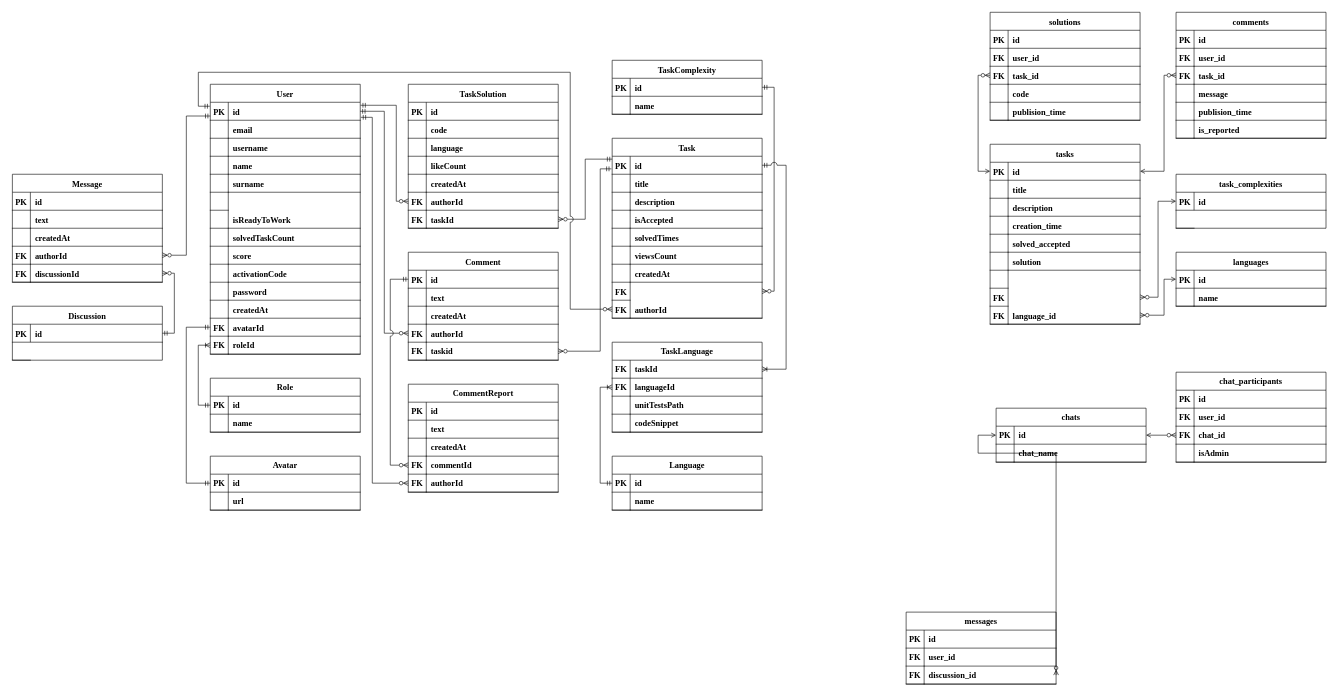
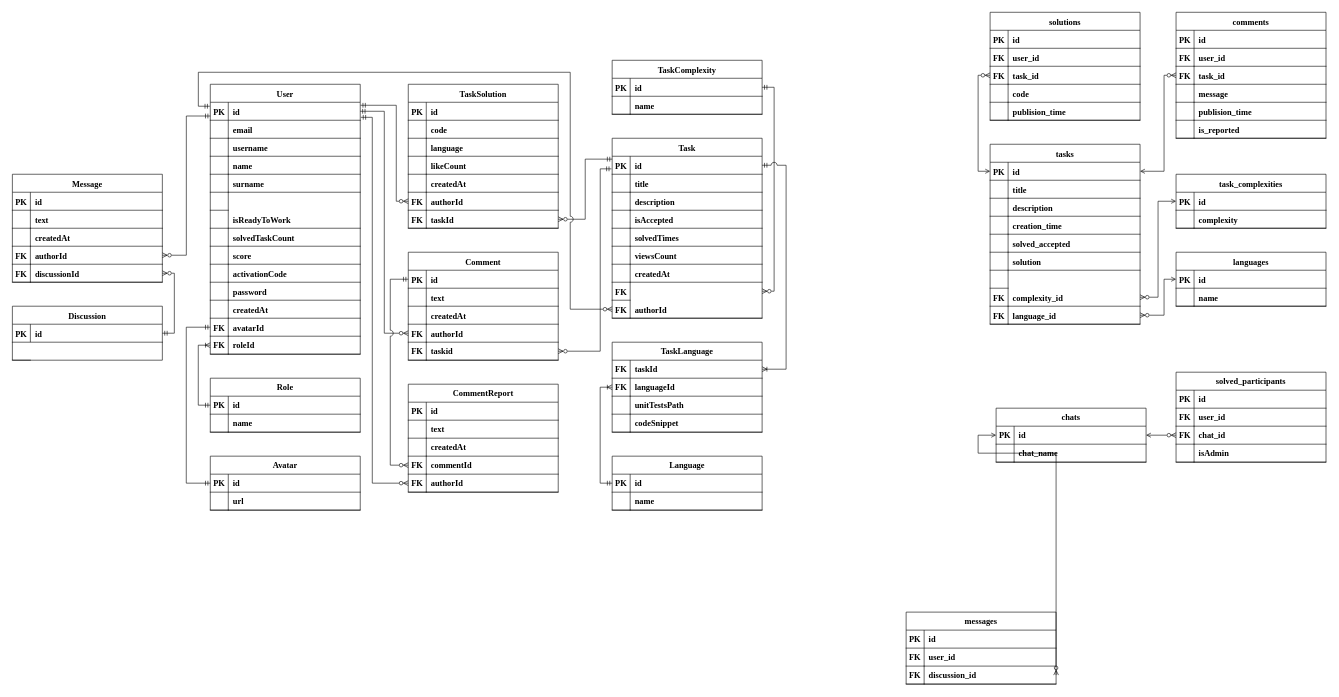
none -> (1260, 219)
none -> (1074, 297)
(1251, 382) -> (1251, 382)
